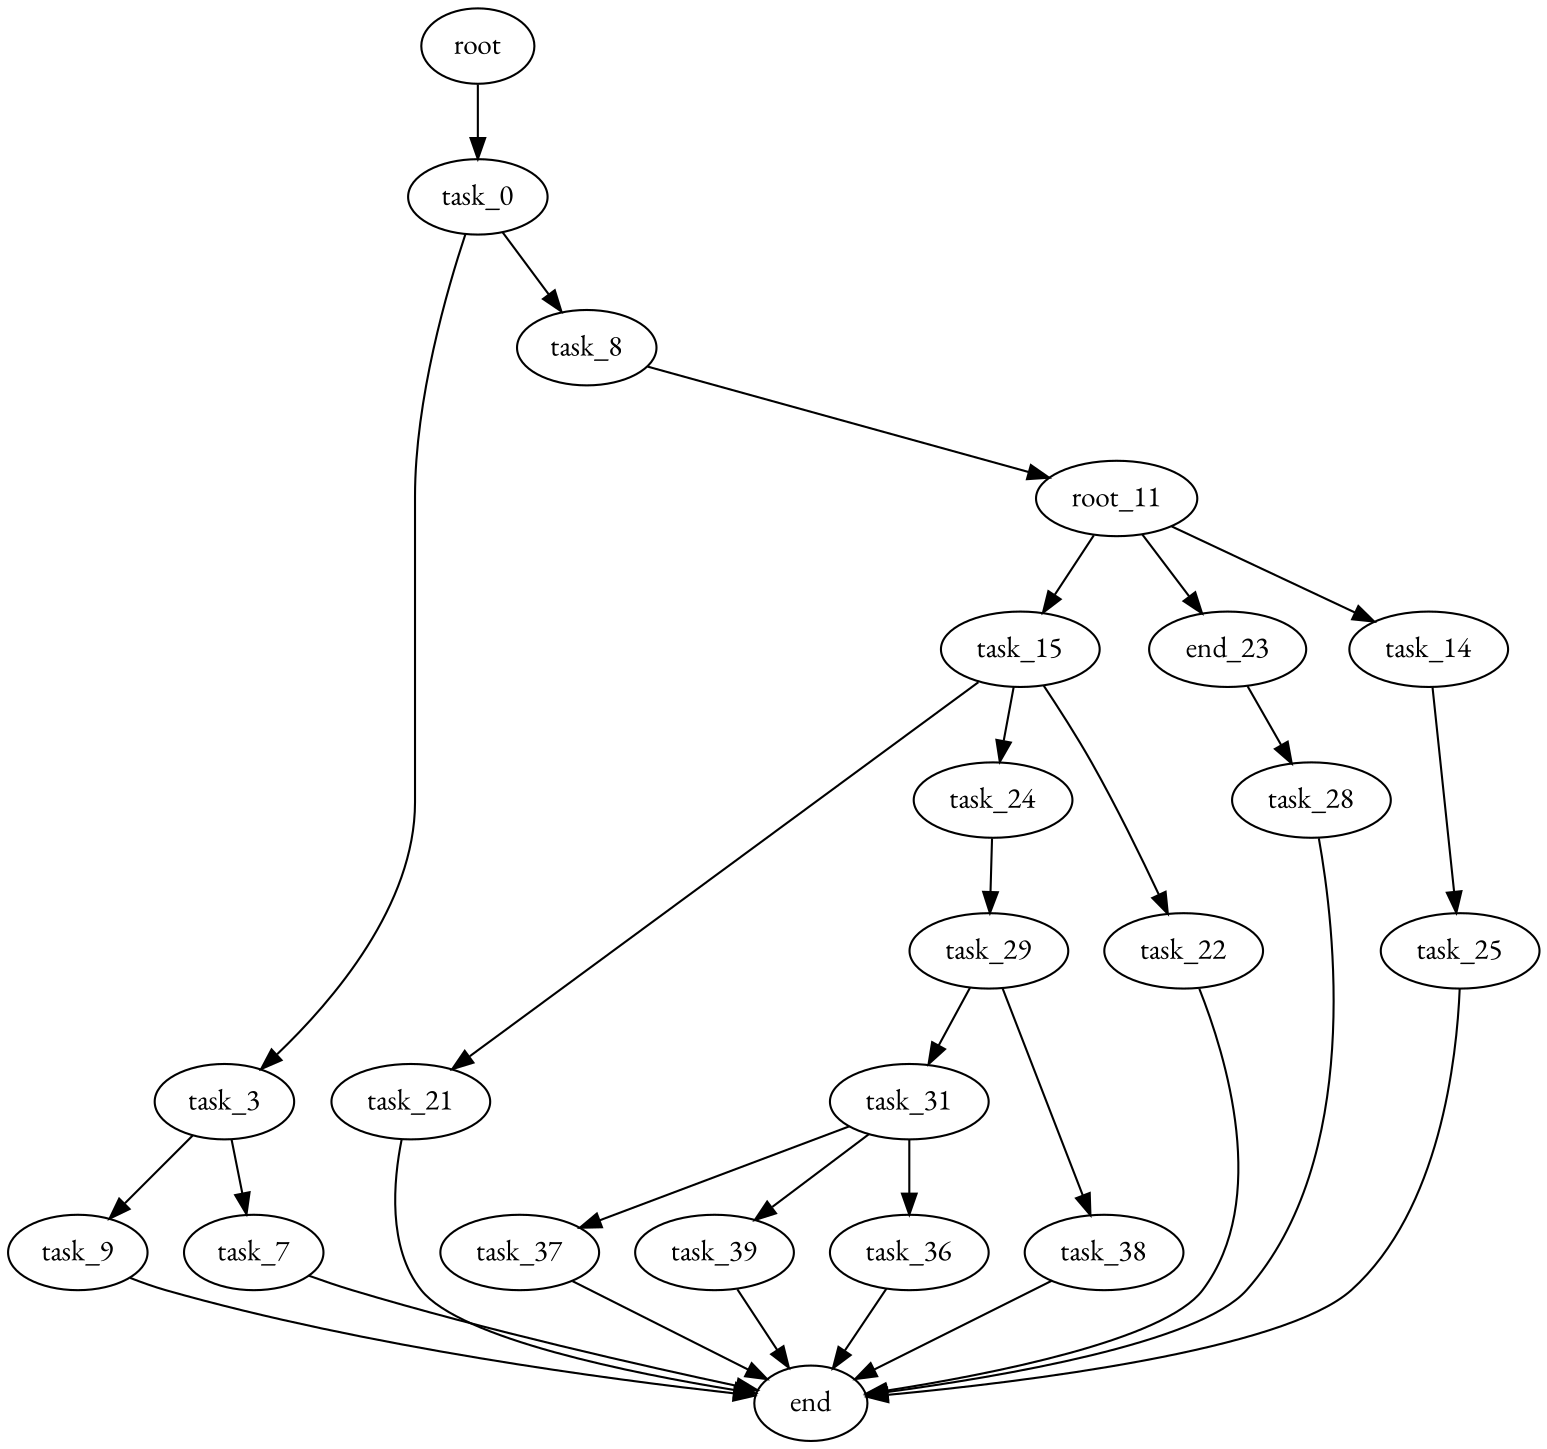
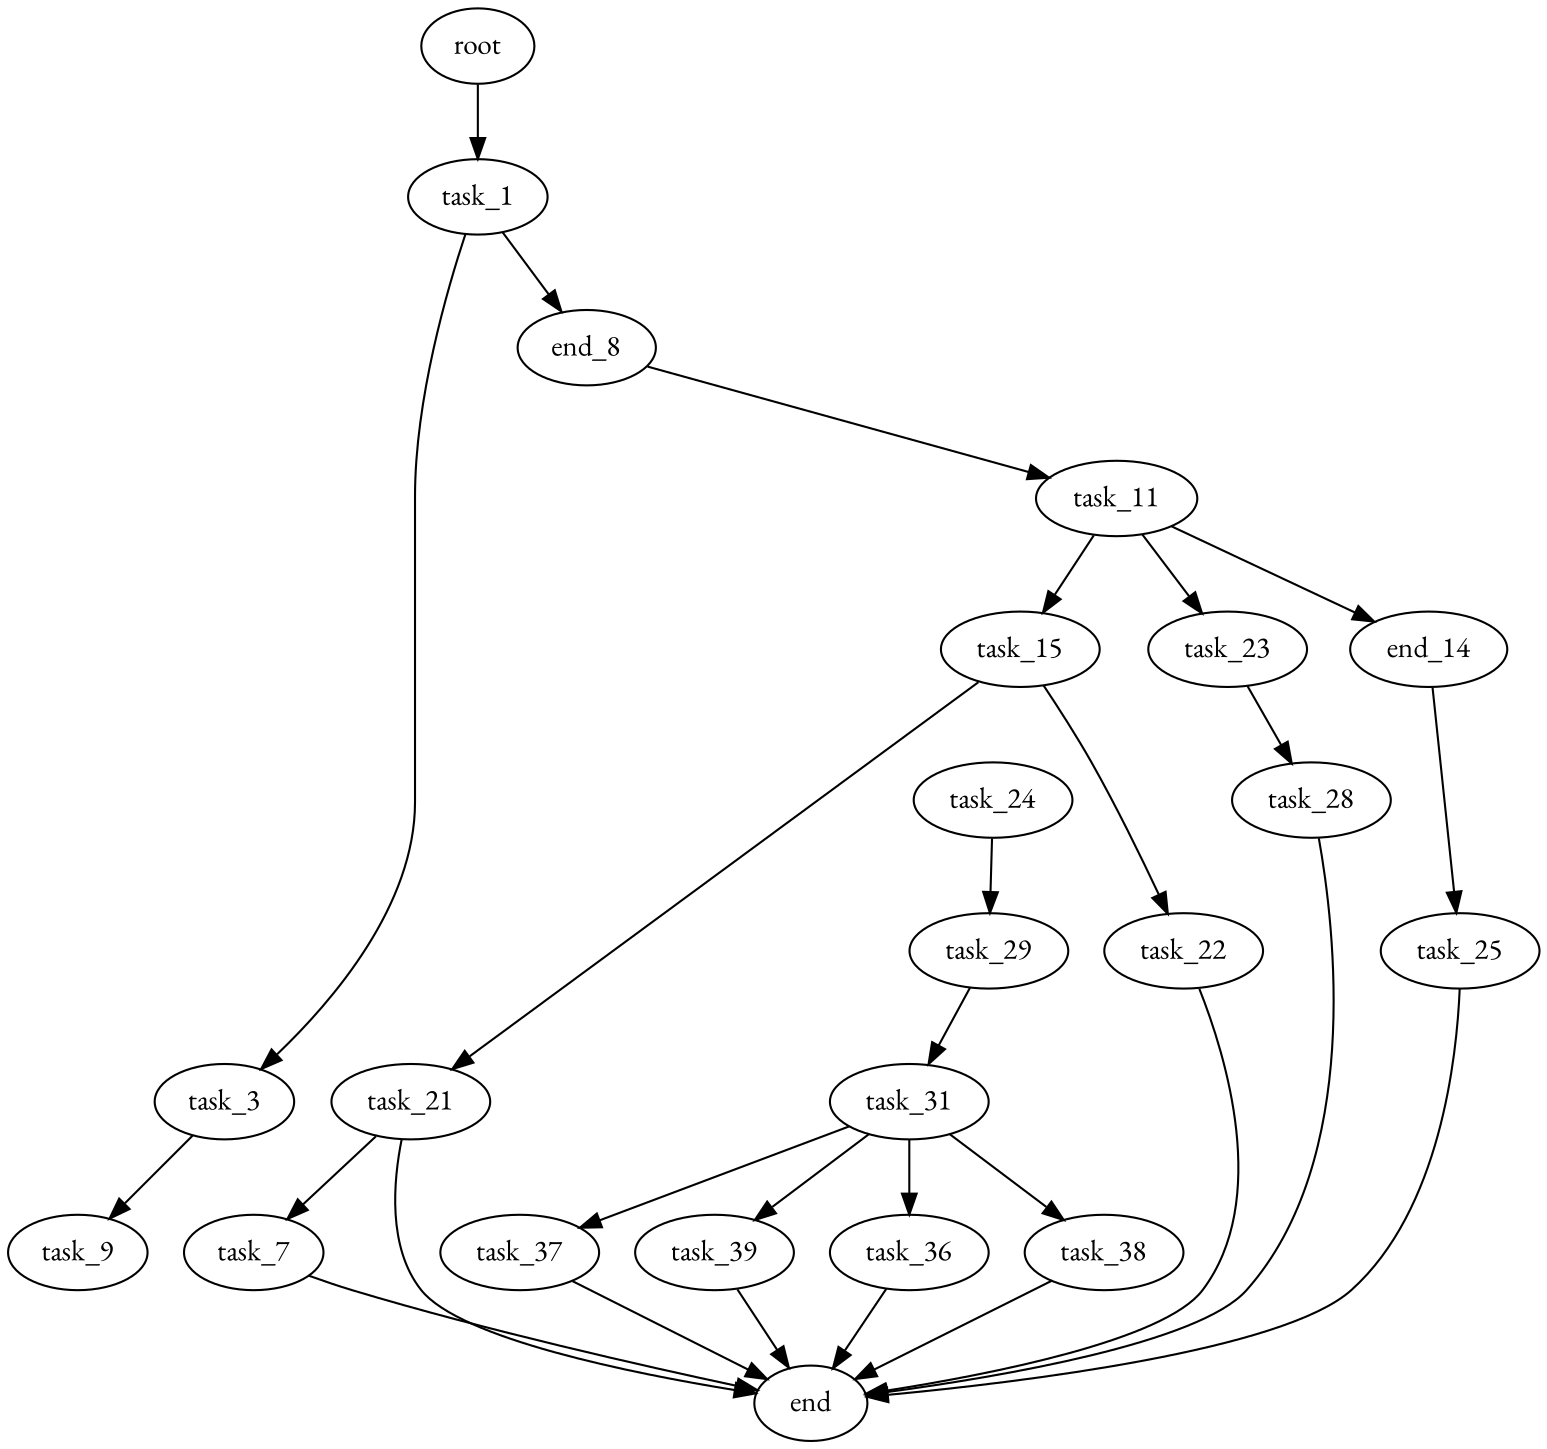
(478, 197) -> (478, 197)
(587, 348) -> (587, 348)
(1117, 498) -> (1117, 498)
(1228, 649) -> (1228, 649)
(1429, 649) -> (1429, 649)
(1009, 714) -> none
(1043, 1092) -> (998, 1171)
(237, 1166) -> (339, 1170)
(429, 1349) -> none
